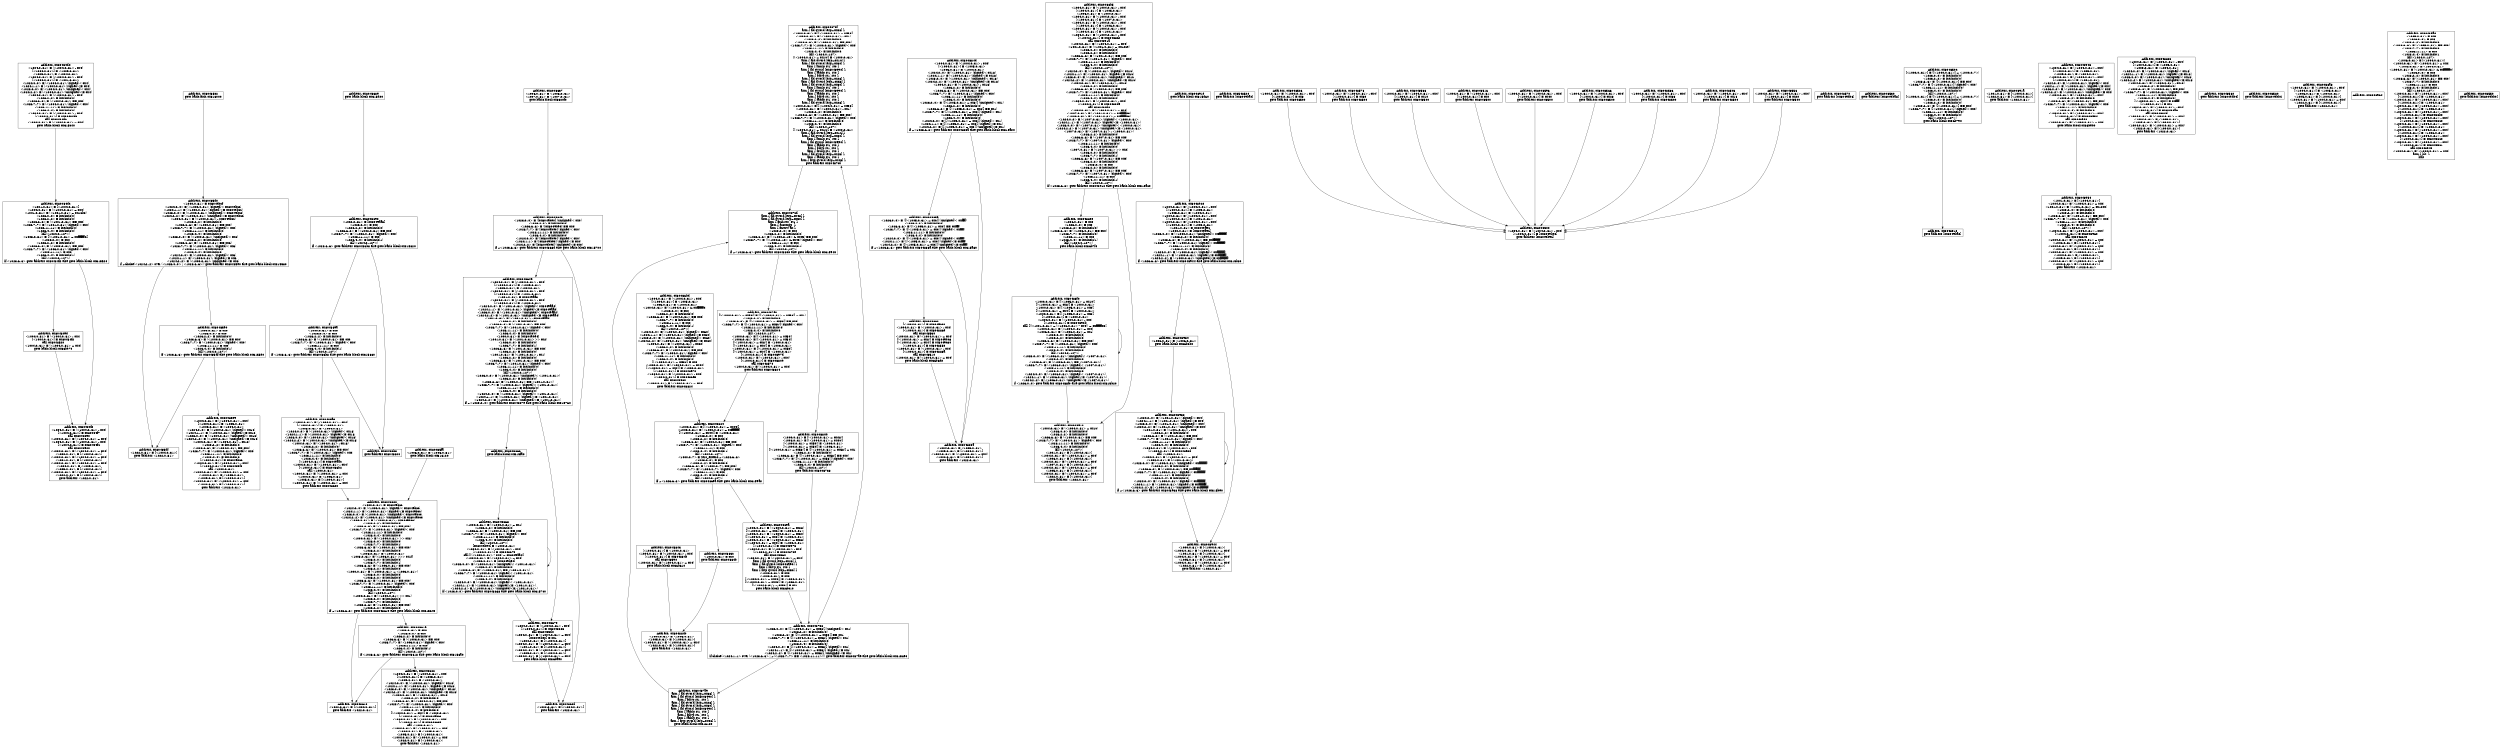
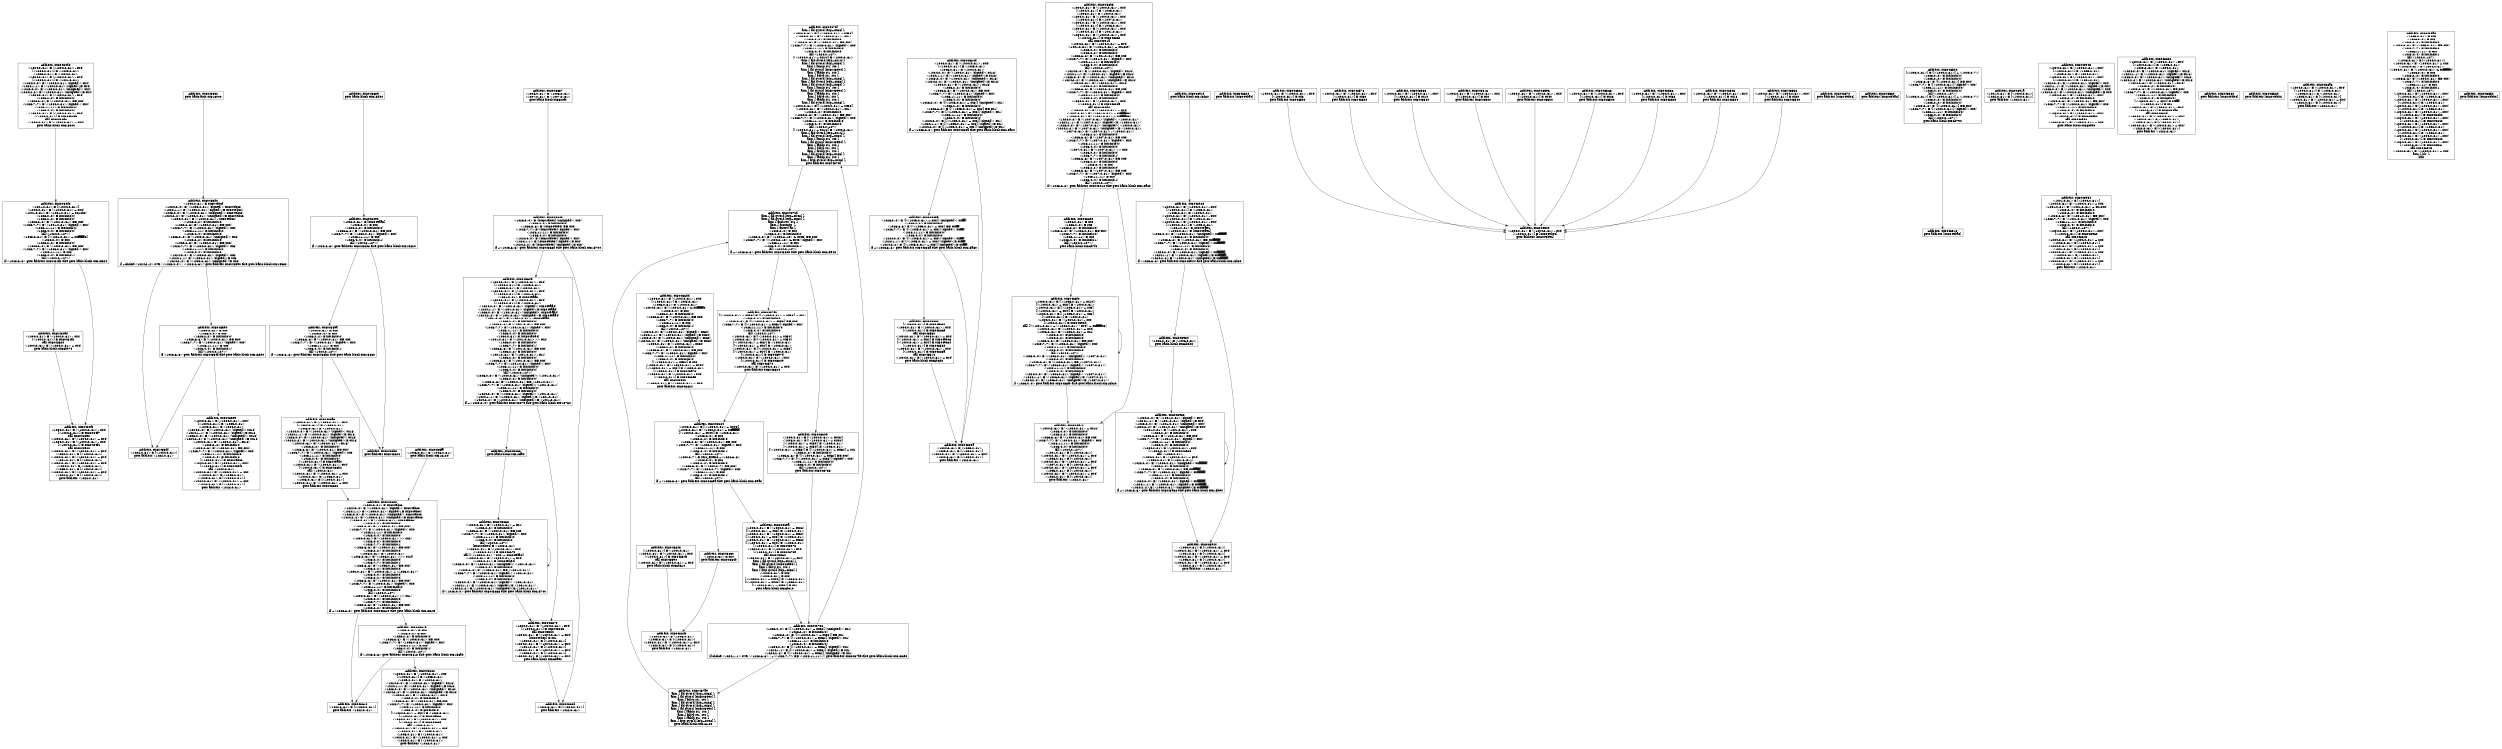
(2368, 96) -> none
